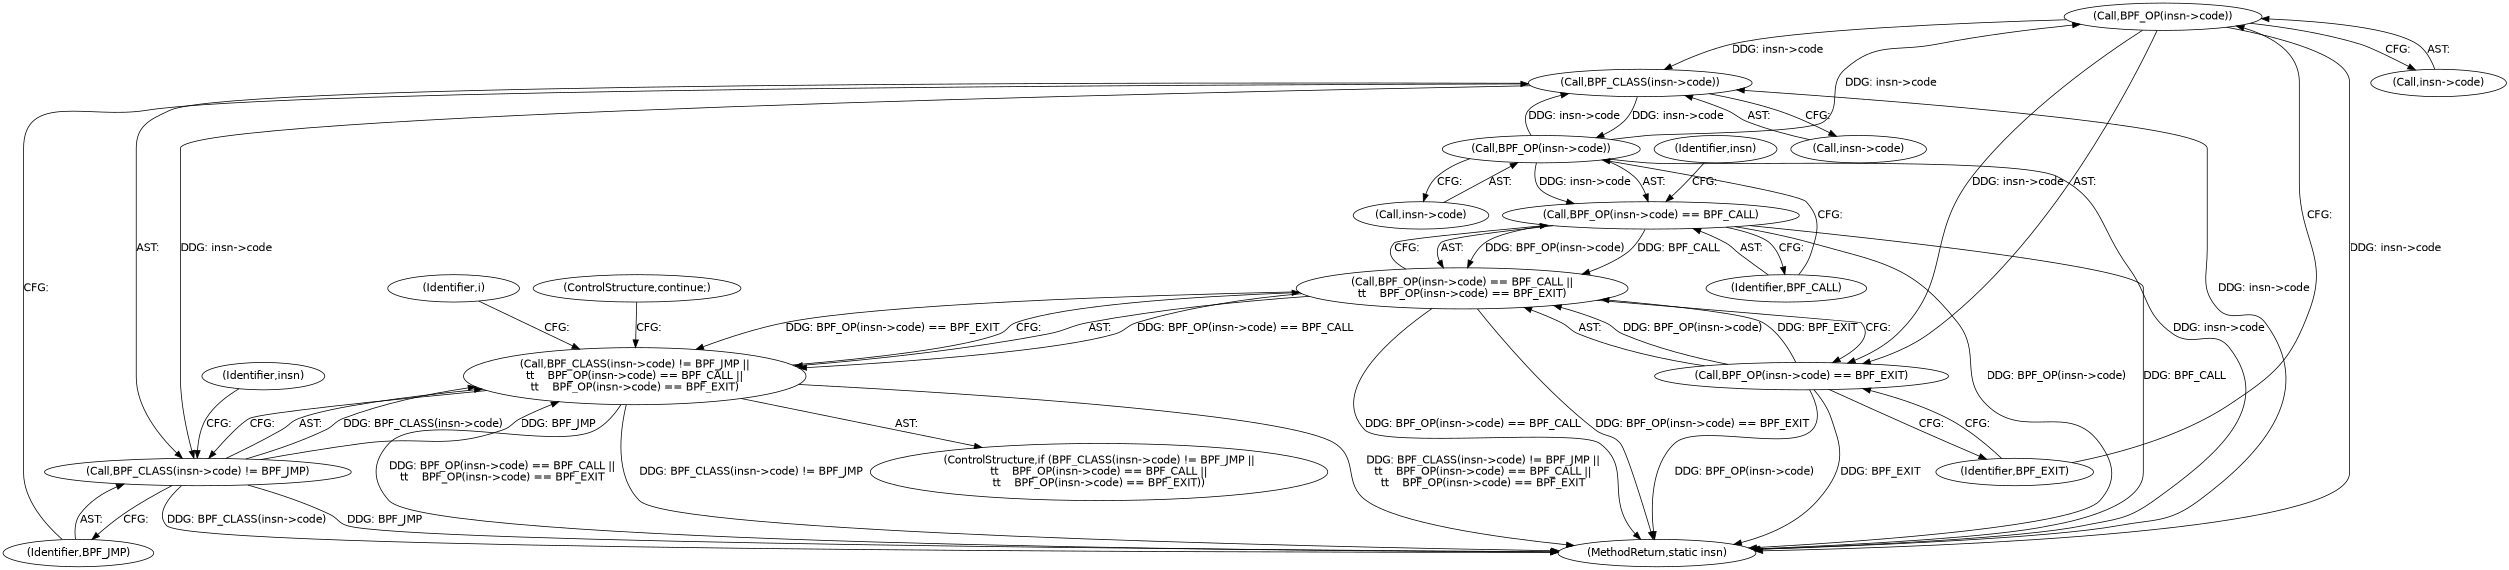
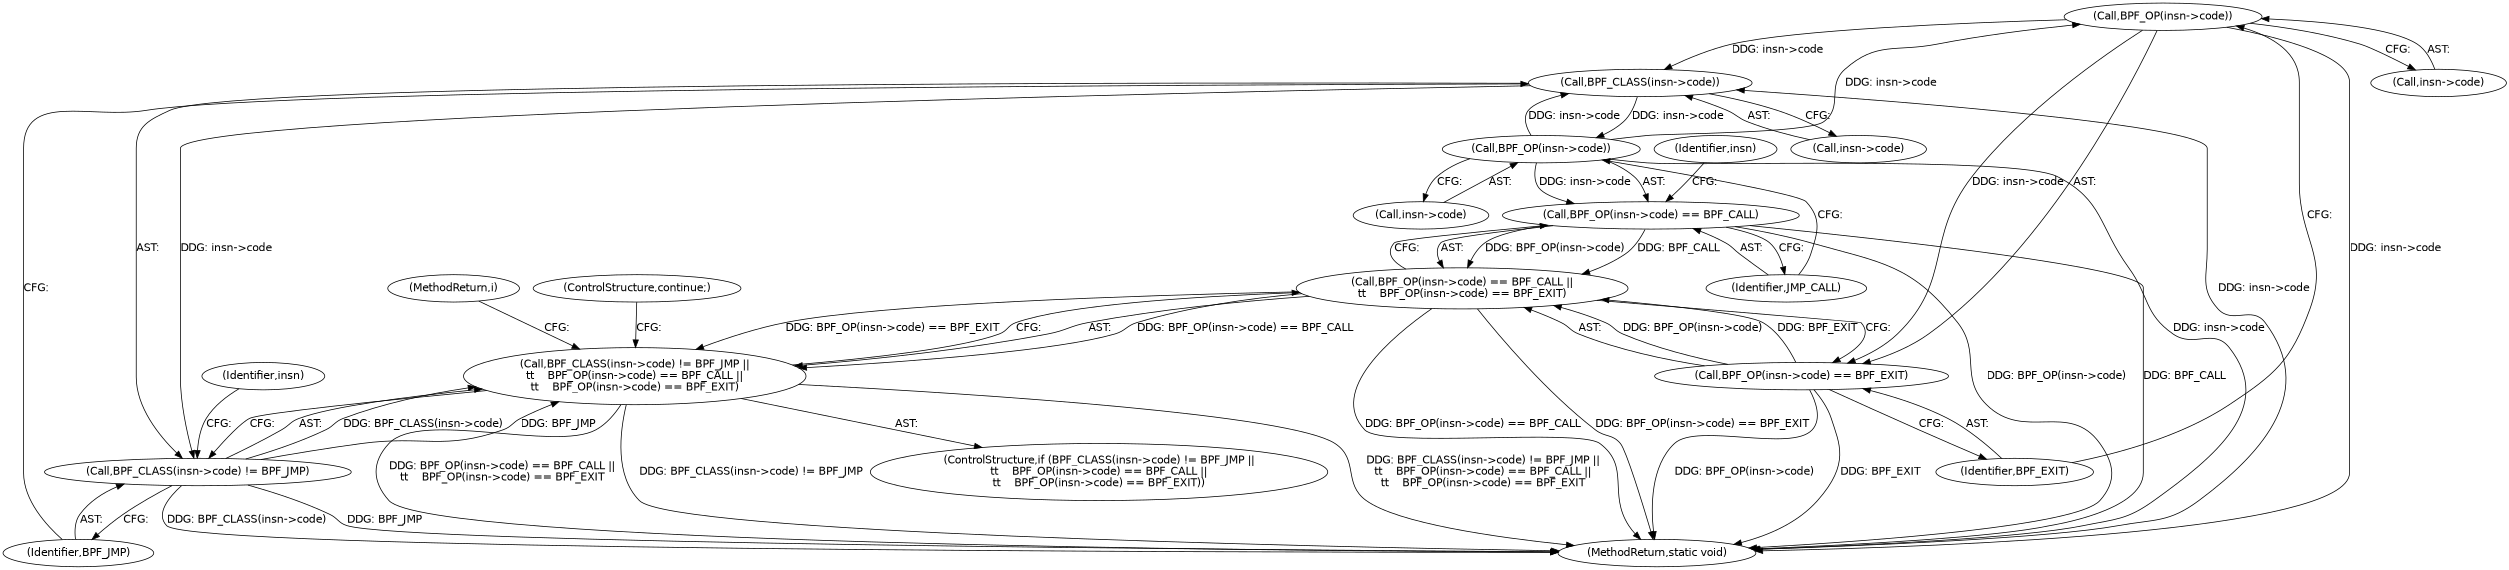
(454, 288) -> (454, 288)
(1786, 288) -> (1786, 288)
(1979, 424) -> (1979, 424)
(1657, 553) -> (1657, 553)
